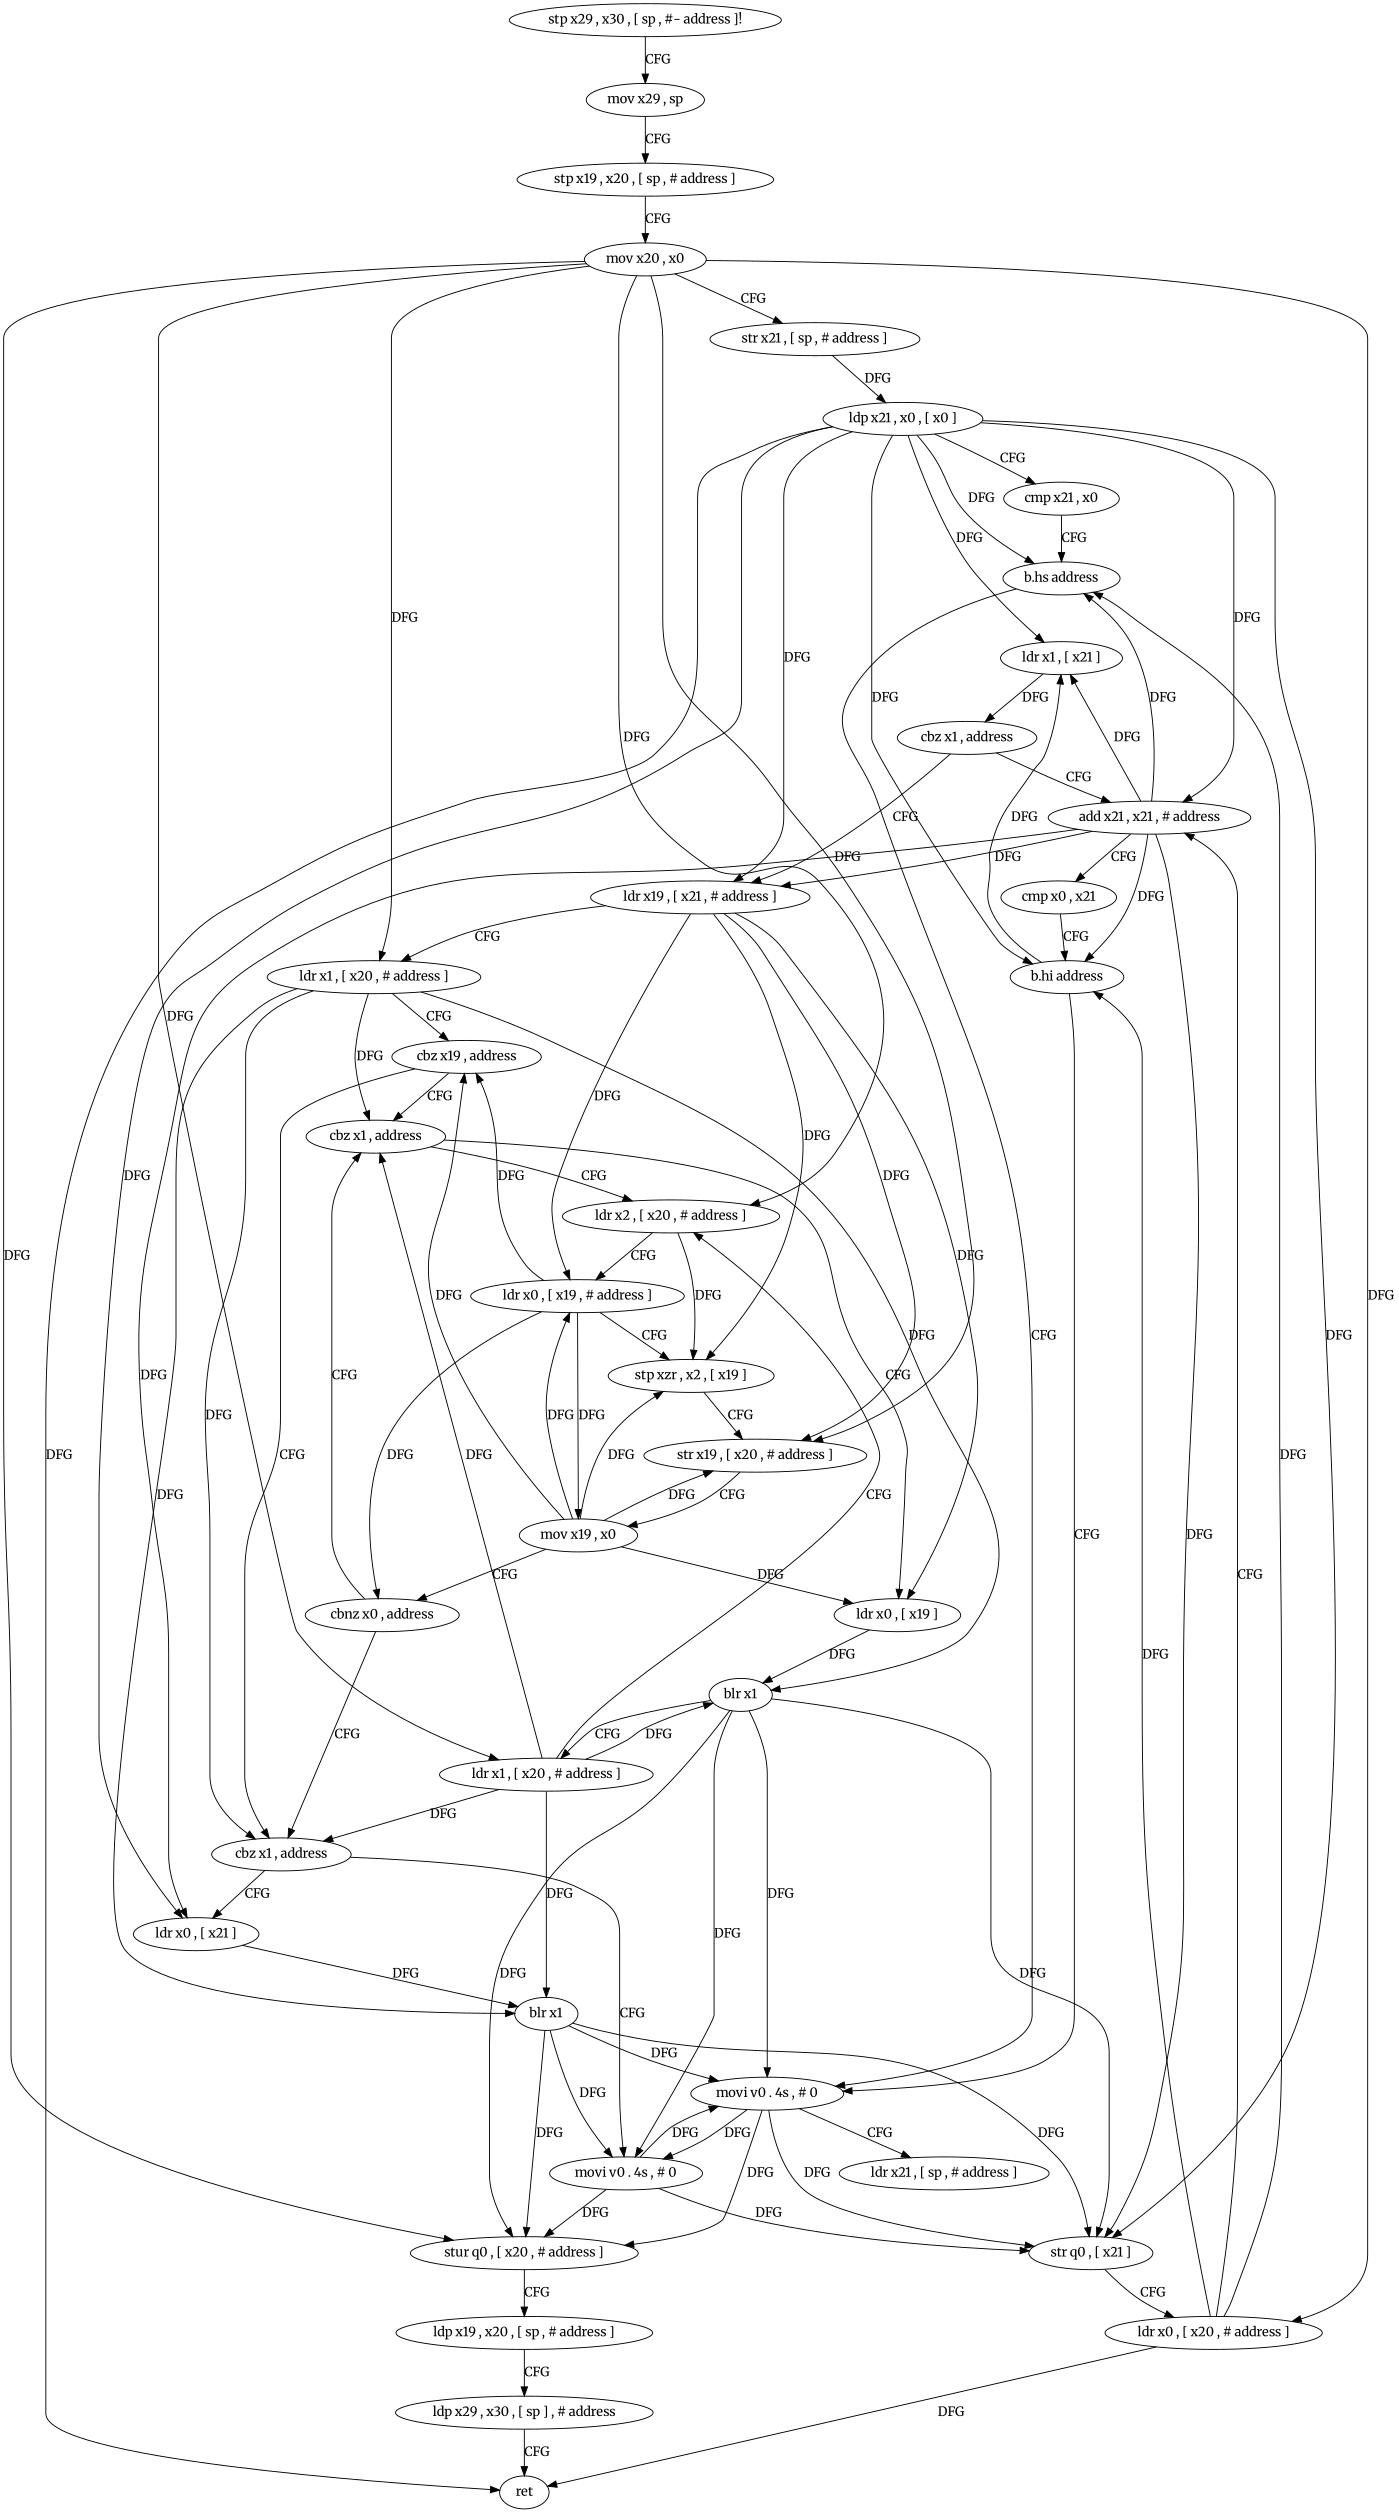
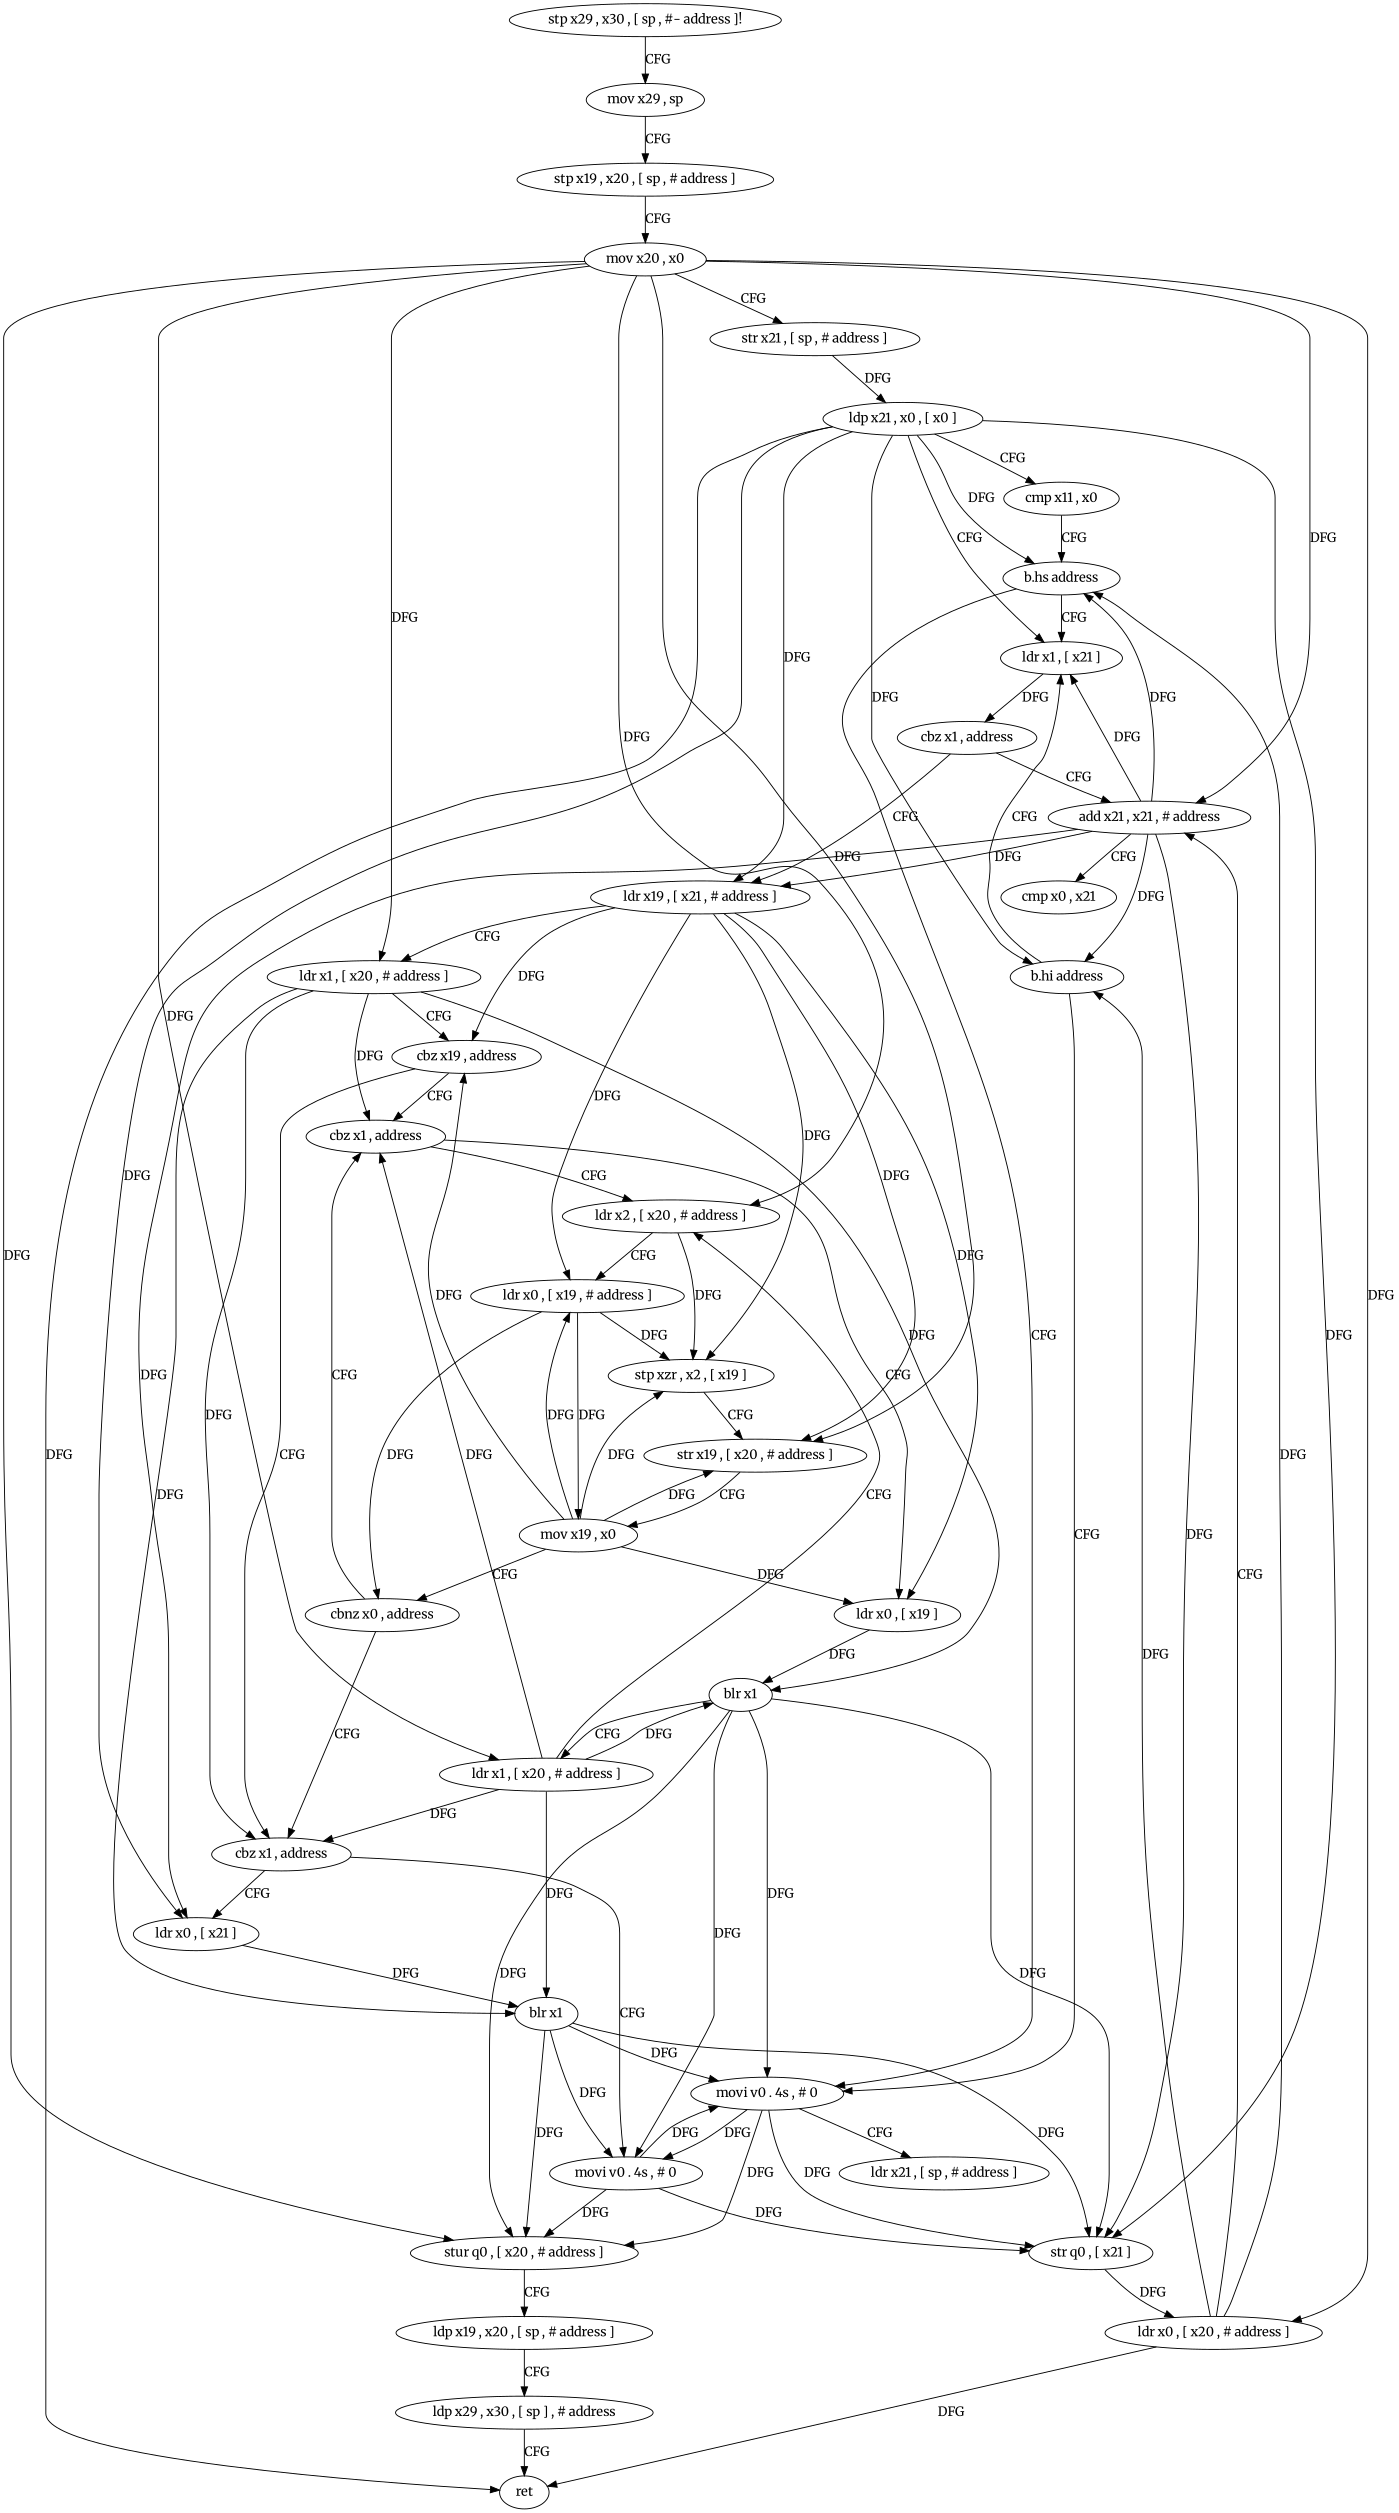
(1062, 499) -> (1062, 499)
(1234, 518) -> (1262, 309)
(970, 539) -> (970, 539)
none -> (1062, 614)
(1025, 818) -> (1025, 818)
(1062, 933) -> none
(498, 1187) -> (528, 950)
(654, 1336) -> (654, 1336)
(1153, 2293) -> (1153, 2293)
